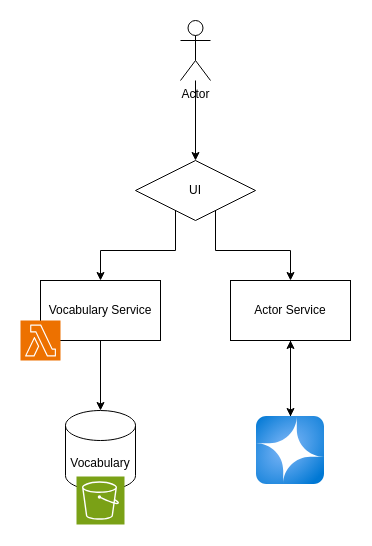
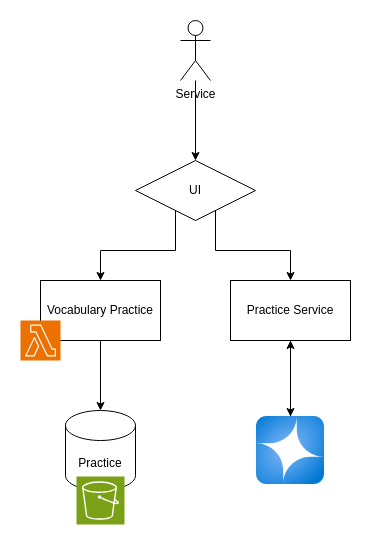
(196, 95) -> (196, 95)
(101, 311) -> (101, 311)
(291, 311) -> (291, 311)
(101, 464) -> (101, 464)
